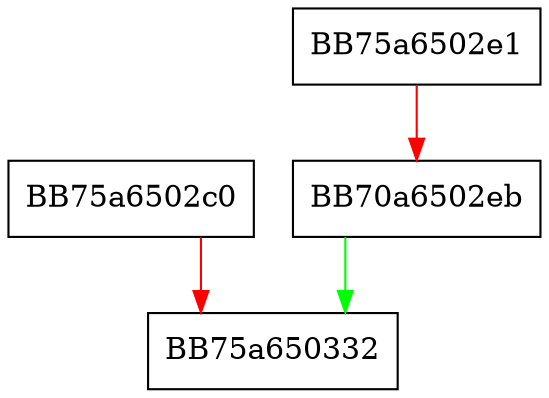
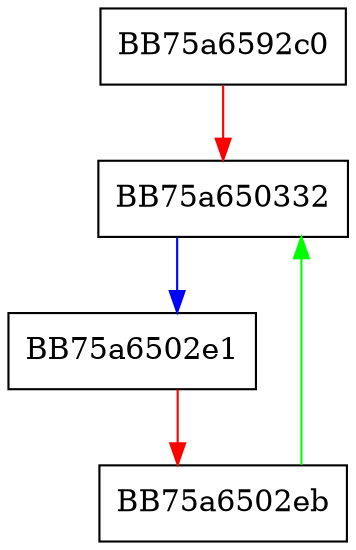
(131, 199) -> (223, 47)
(417, 199) -> (223, 503)
none -> (177, 264)
